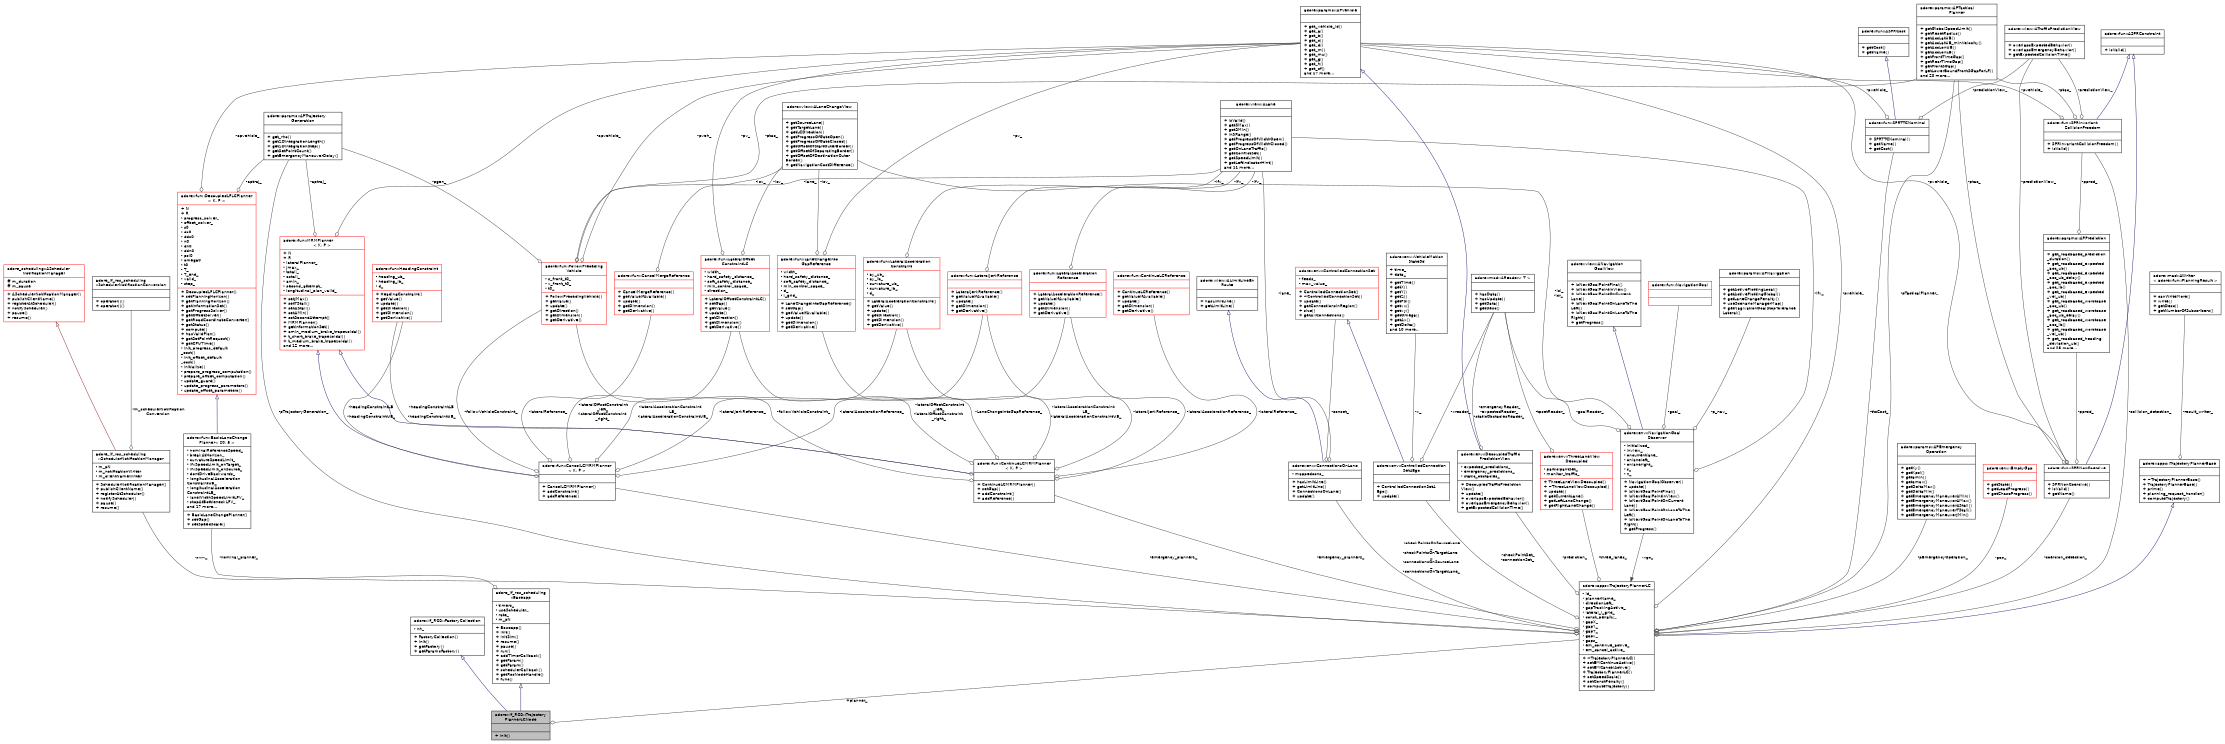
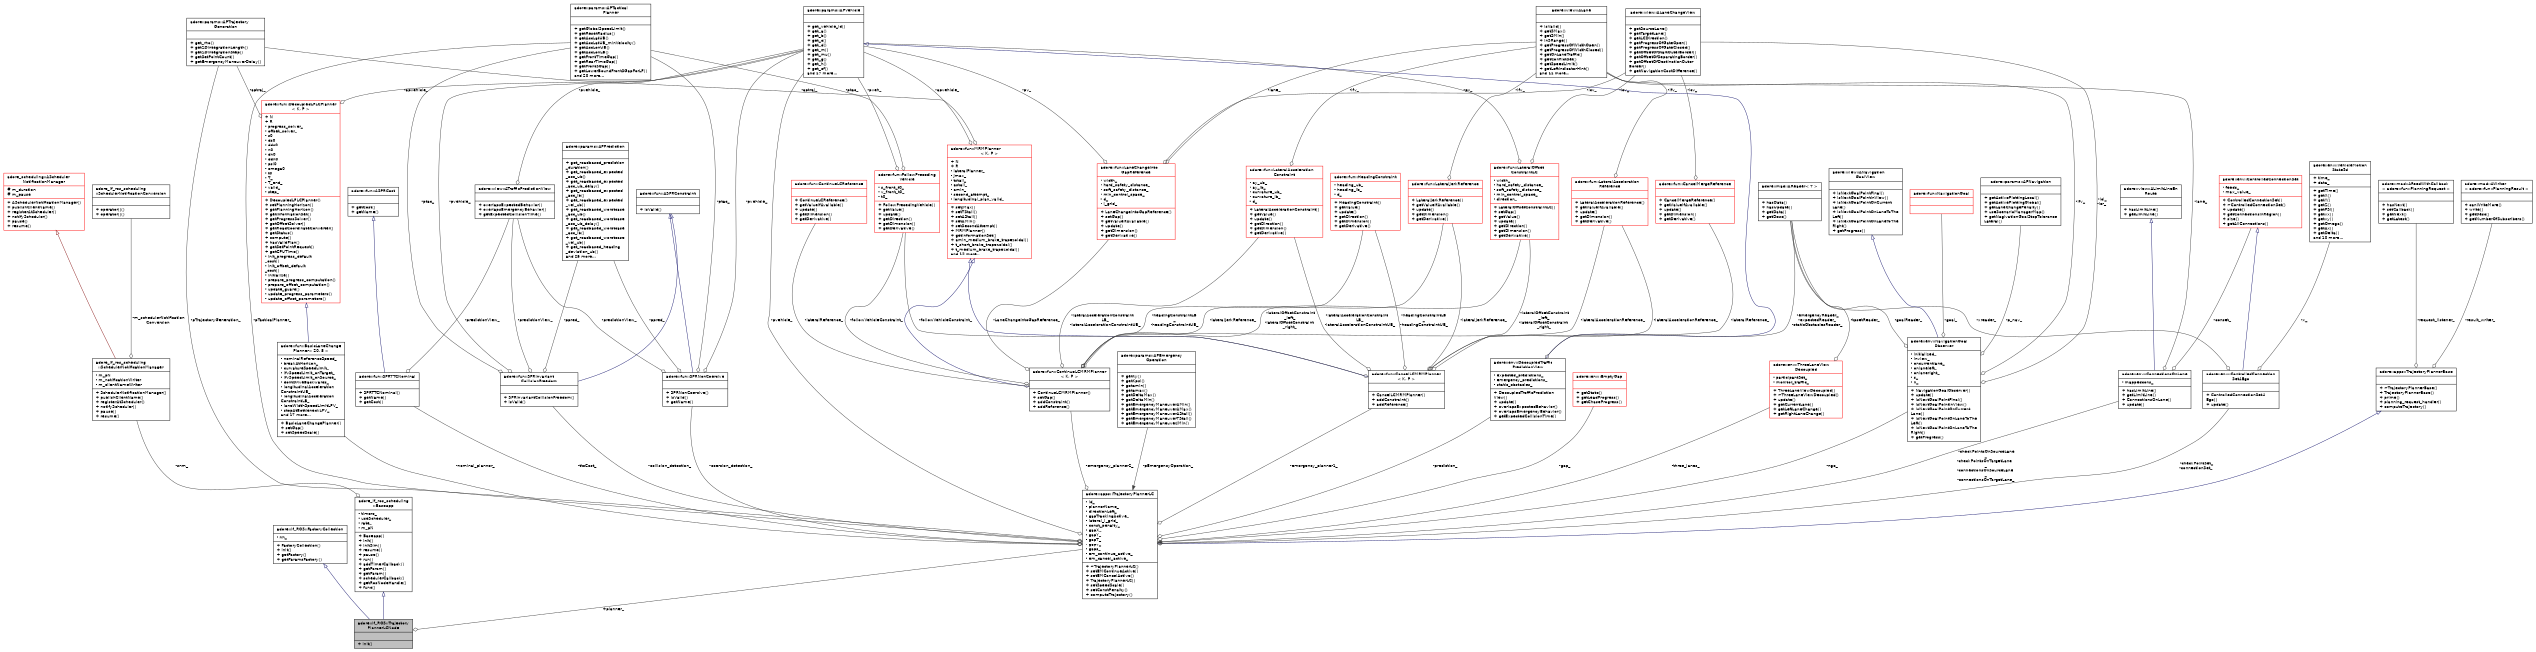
(1630, 58) -> (584, 86)
(895, 178) -> (1340, 66)
(2081, 191) -> (562, 314)
(446, 192) -> none
none -> (2416, 202)
(1810, 604) -> (1141, 457)
